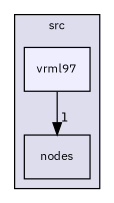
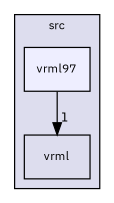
(57, 157) -> (57, 157)
